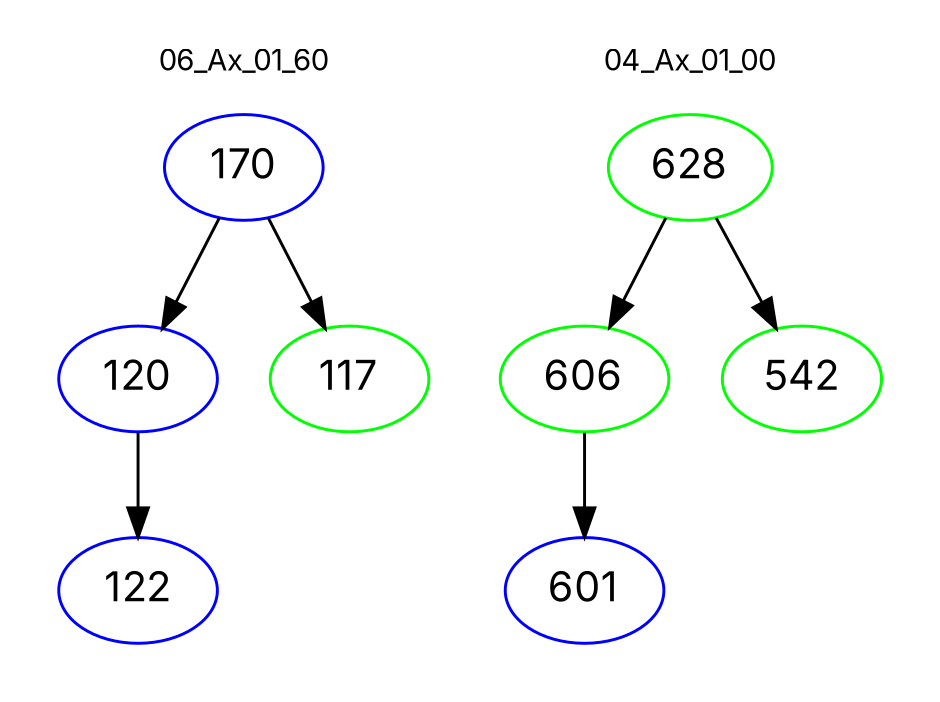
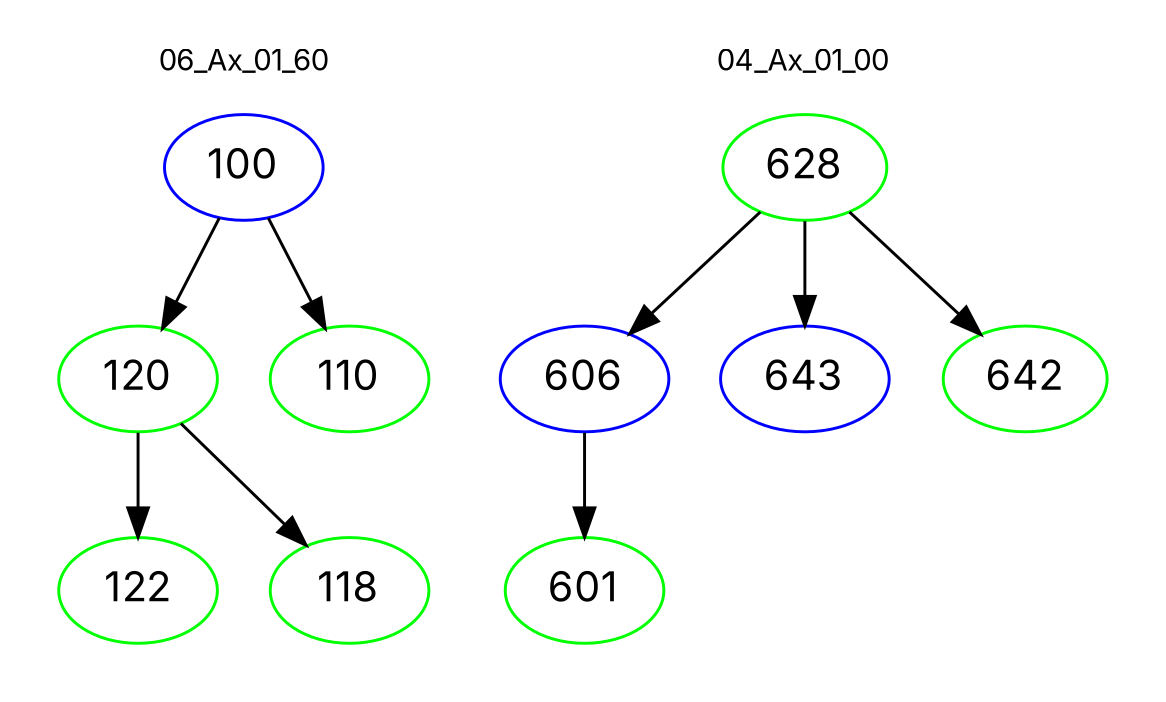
(244, 167) -> (244, 167)
(138, 379) -> (138, 379)
(350, 379) -> (350, 379)
(585, 379) -> (585, 379)
(802, 379) -> (1025, 379)
none -> (805, 379)
(138, 590) -> (138, 590)
none -> (350, 590)
(585, 590) -> (585, 590)
